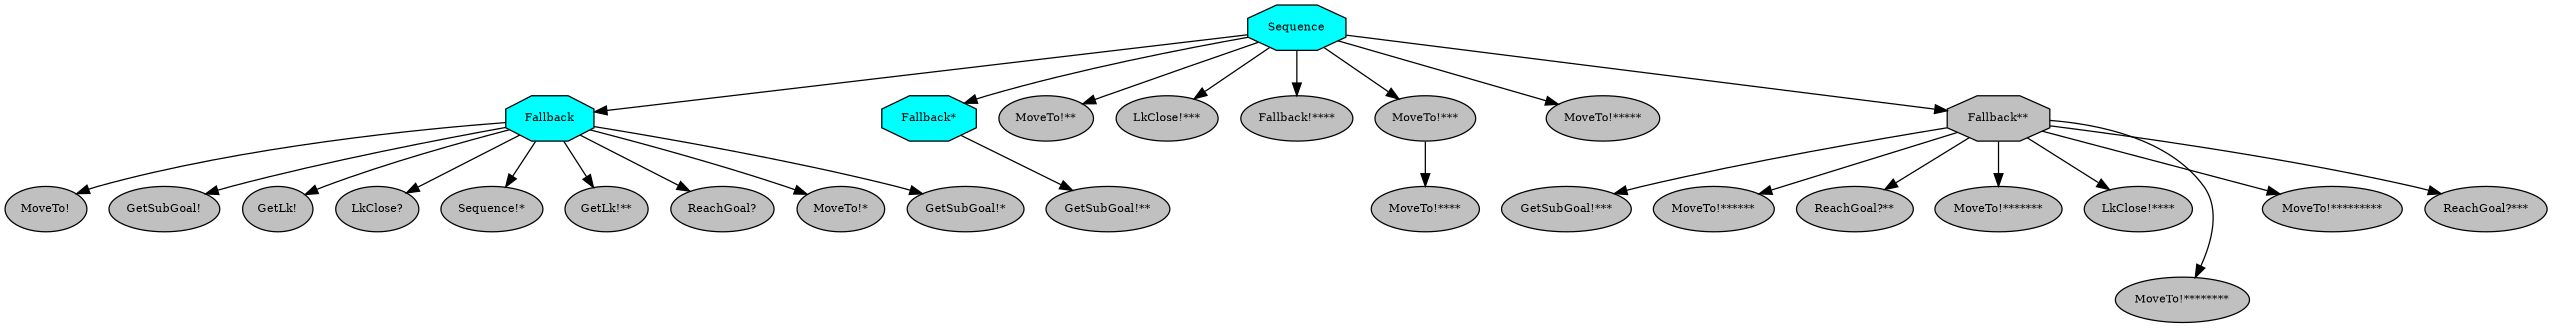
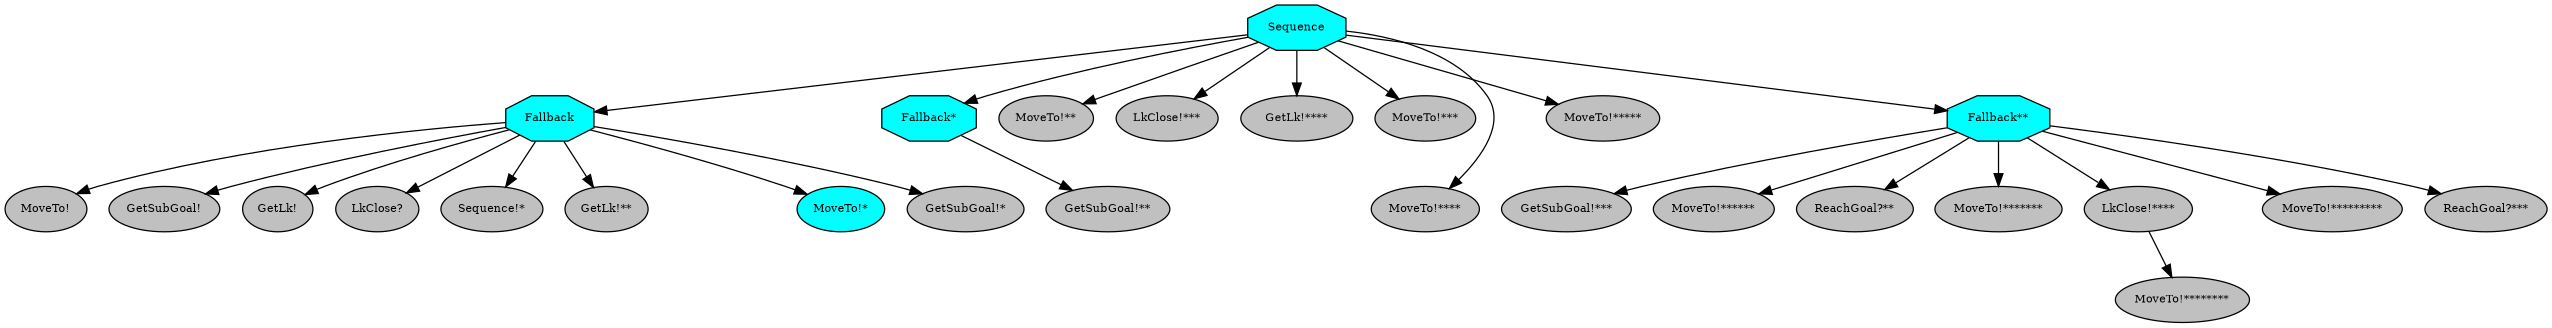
(1297, 118) -> (1297, 118)
(1999, 118) -> (1999, 118)
(2172, 156) -> (2158, 249)
(1425, 158) -> (1455, 66)
(722, 209) -> none
(841, 209) -> (841, 209)
